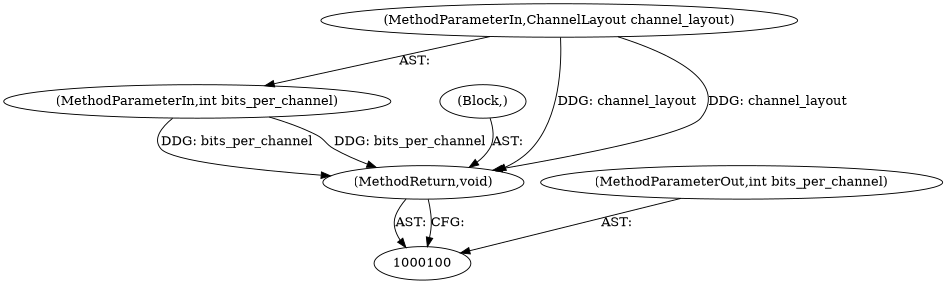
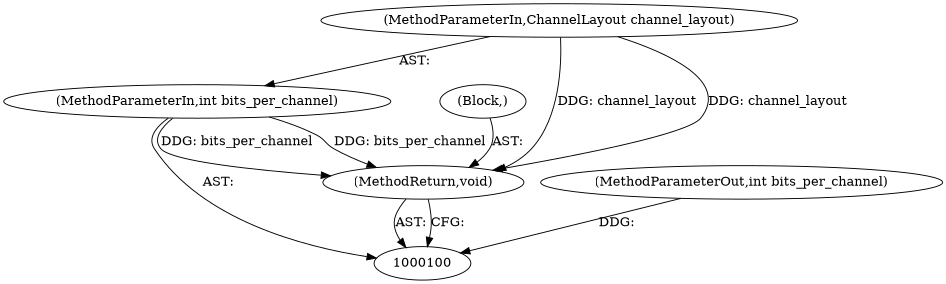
none -> (233, 215)
(619, 223) -> (619, 223)
